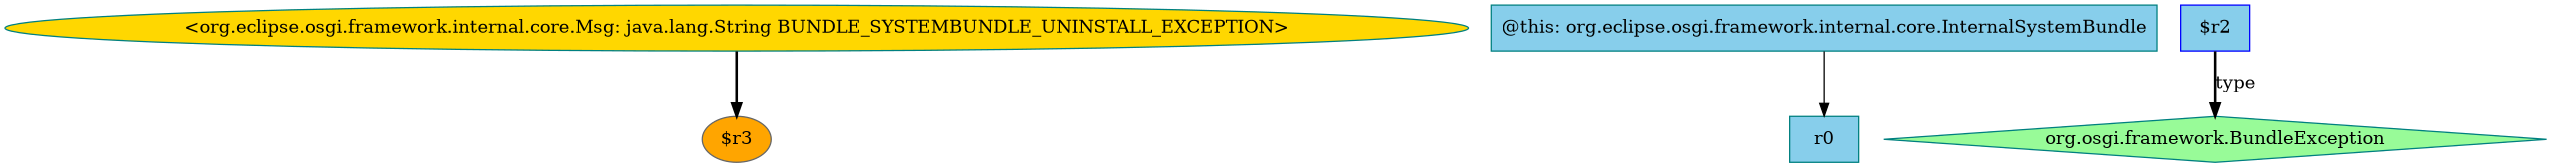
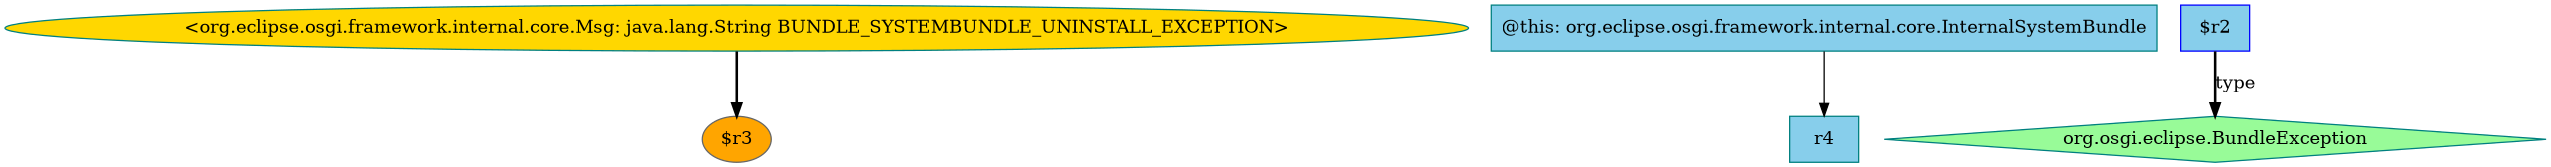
(1824, 139) -> (1824, 139)
(2215, 139) -> (2215, 139)
